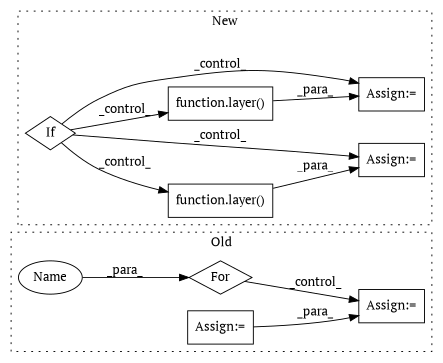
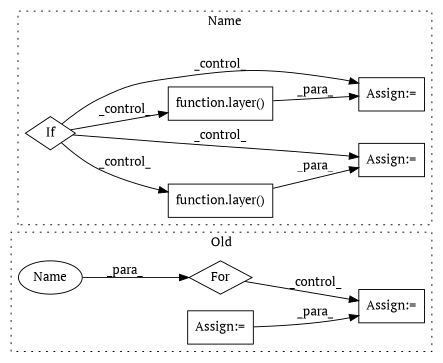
(225, 22) -> (225, 22)
